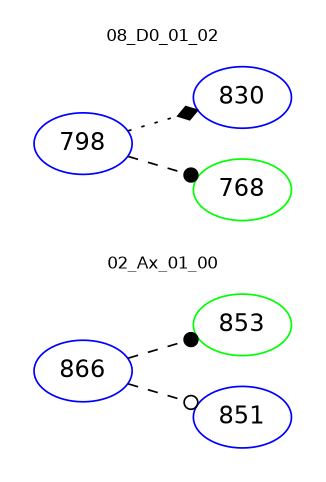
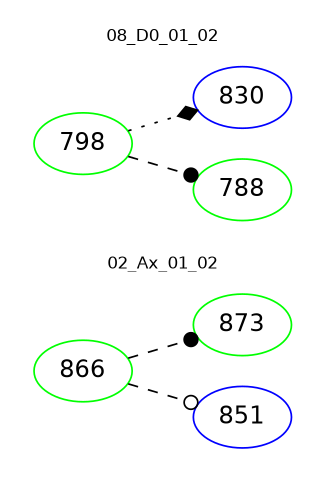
(83, 144) -> (83, 144)
(242, 190) -> (242, 190)
(163, 264) -> (163, 264)
(242, 325) -> (242, 325)
(83, 371) -> (83, 371)
